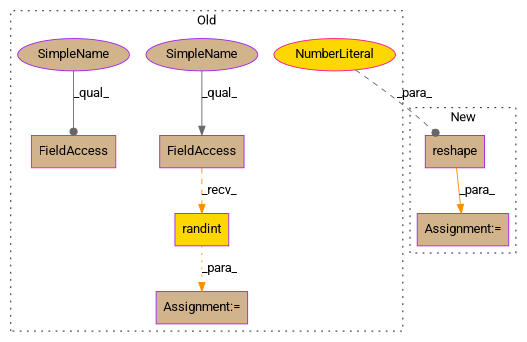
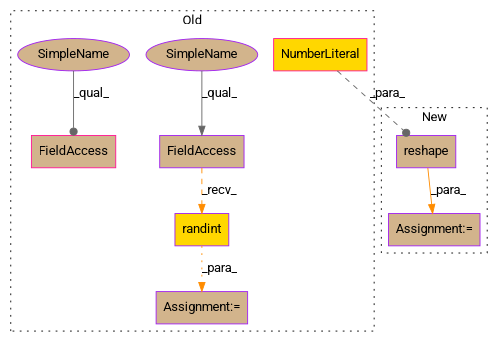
(335, 55) -> (320, 55)
